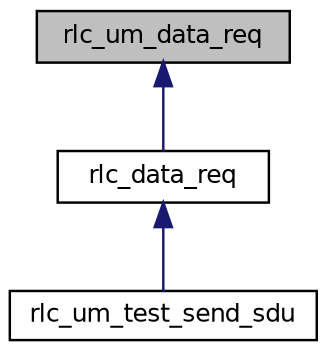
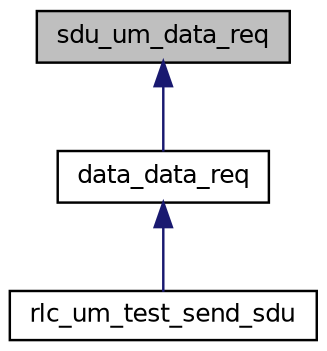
(163, 37) -> (163, 37)
(163, 177) -> (163, 177)
